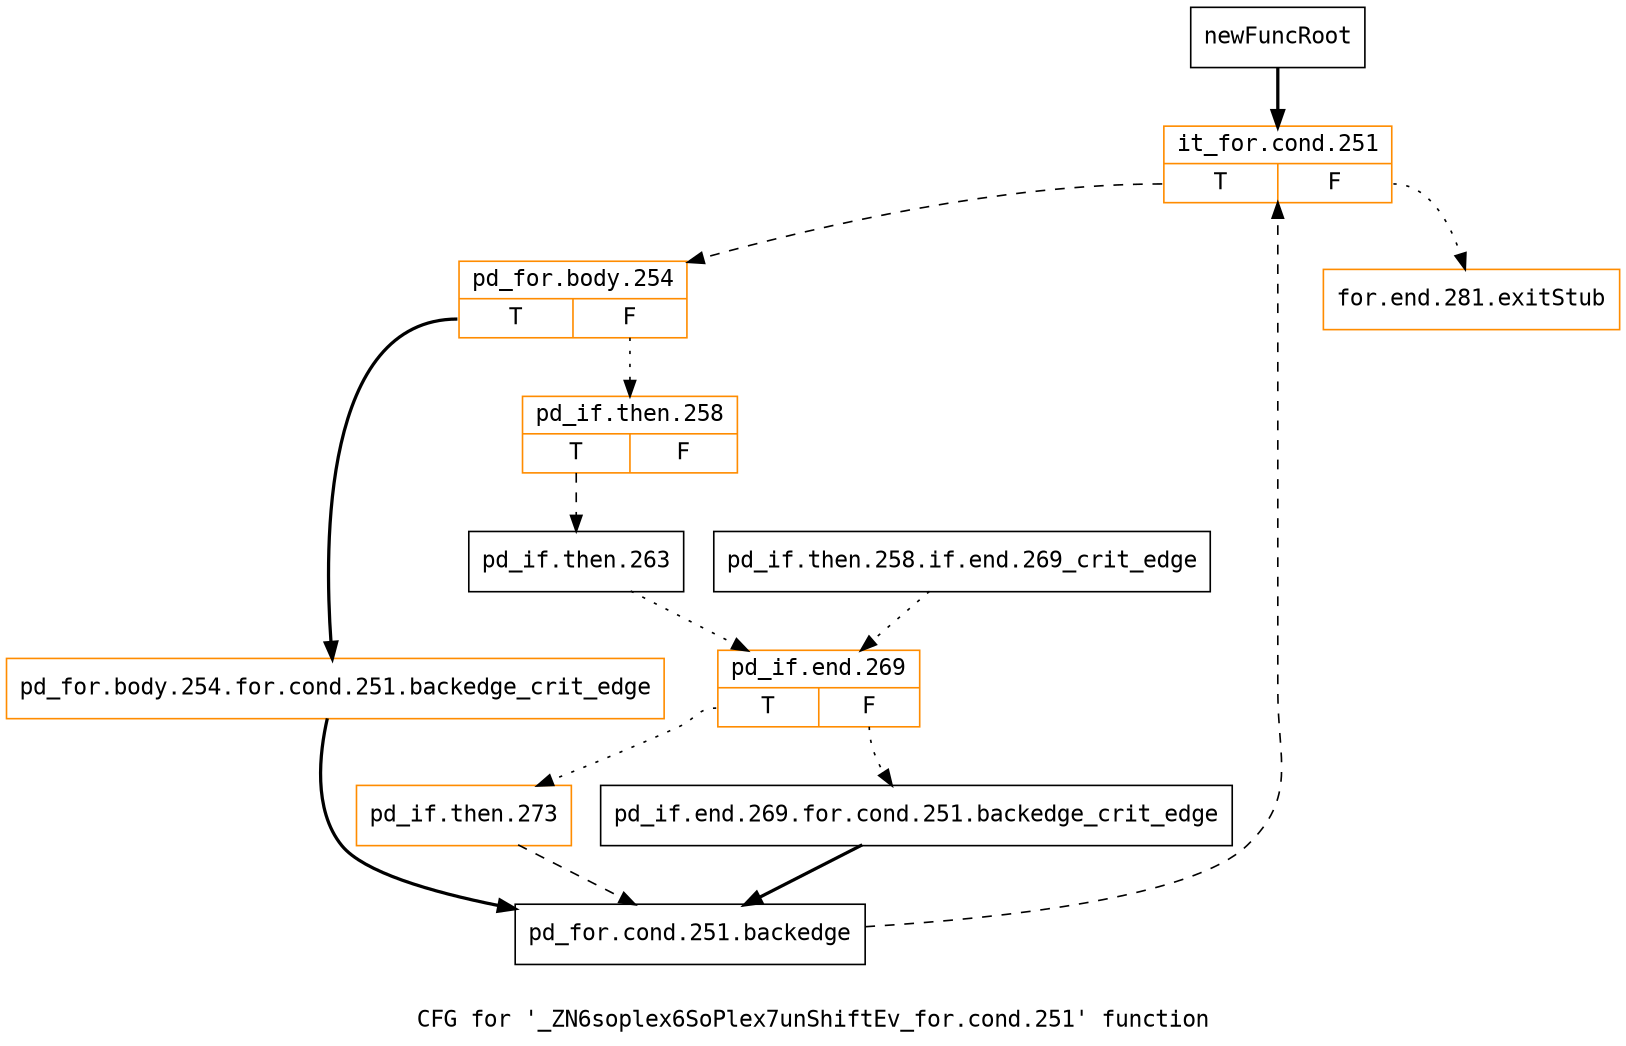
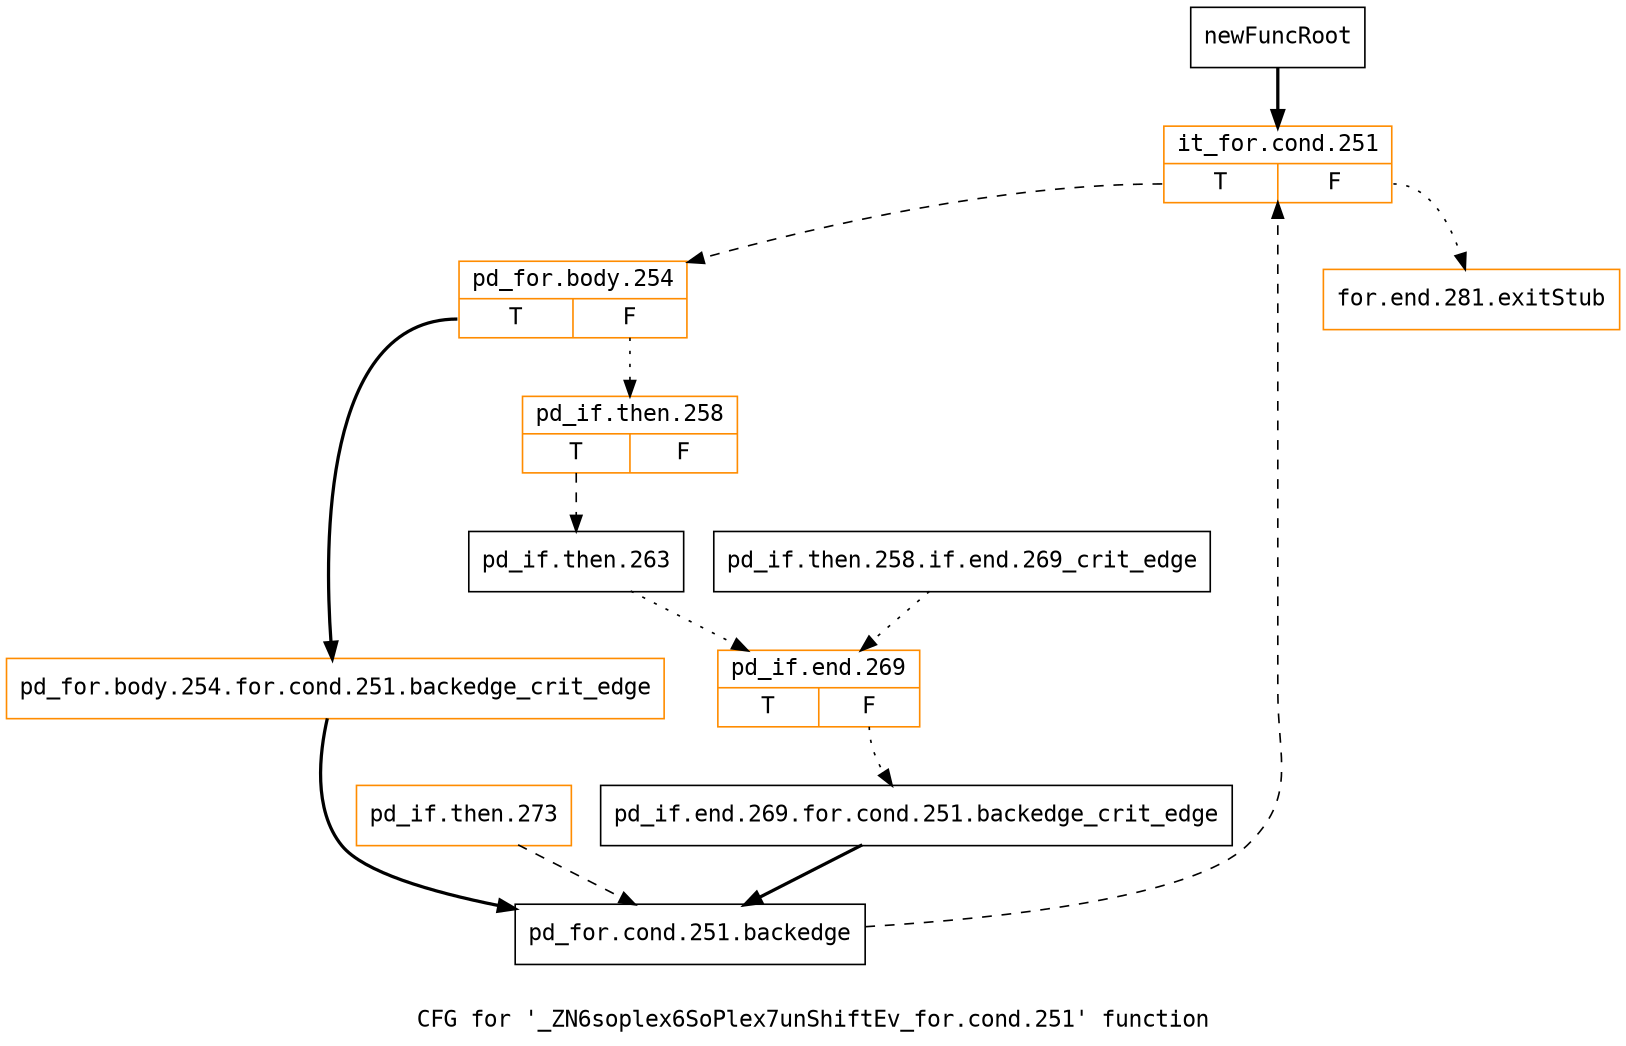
(635, 746) -> none
